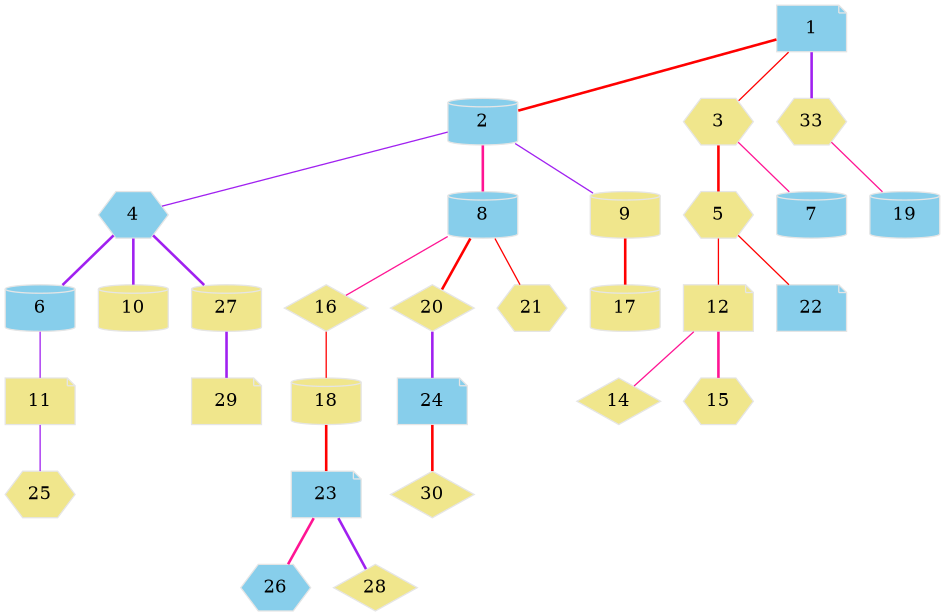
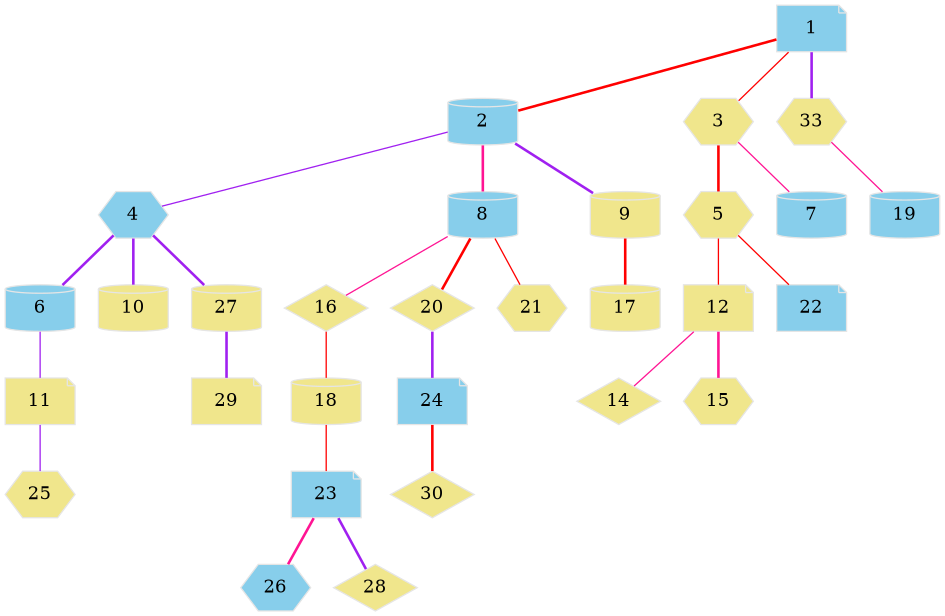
(554, 168) -> (554, 168)
(326, 448) -> (326, 448)
